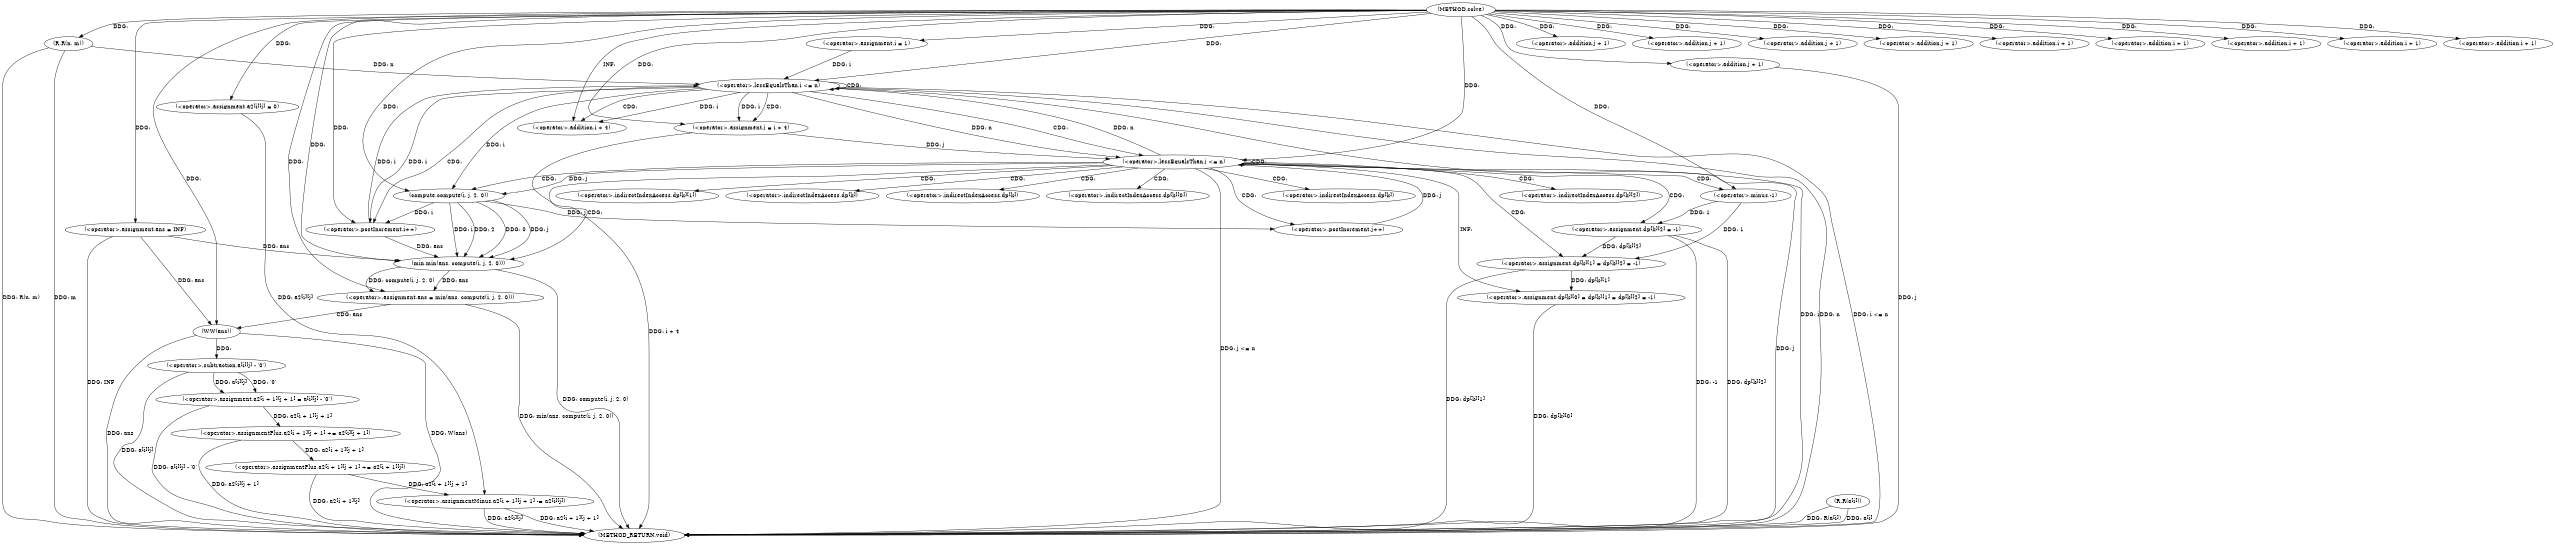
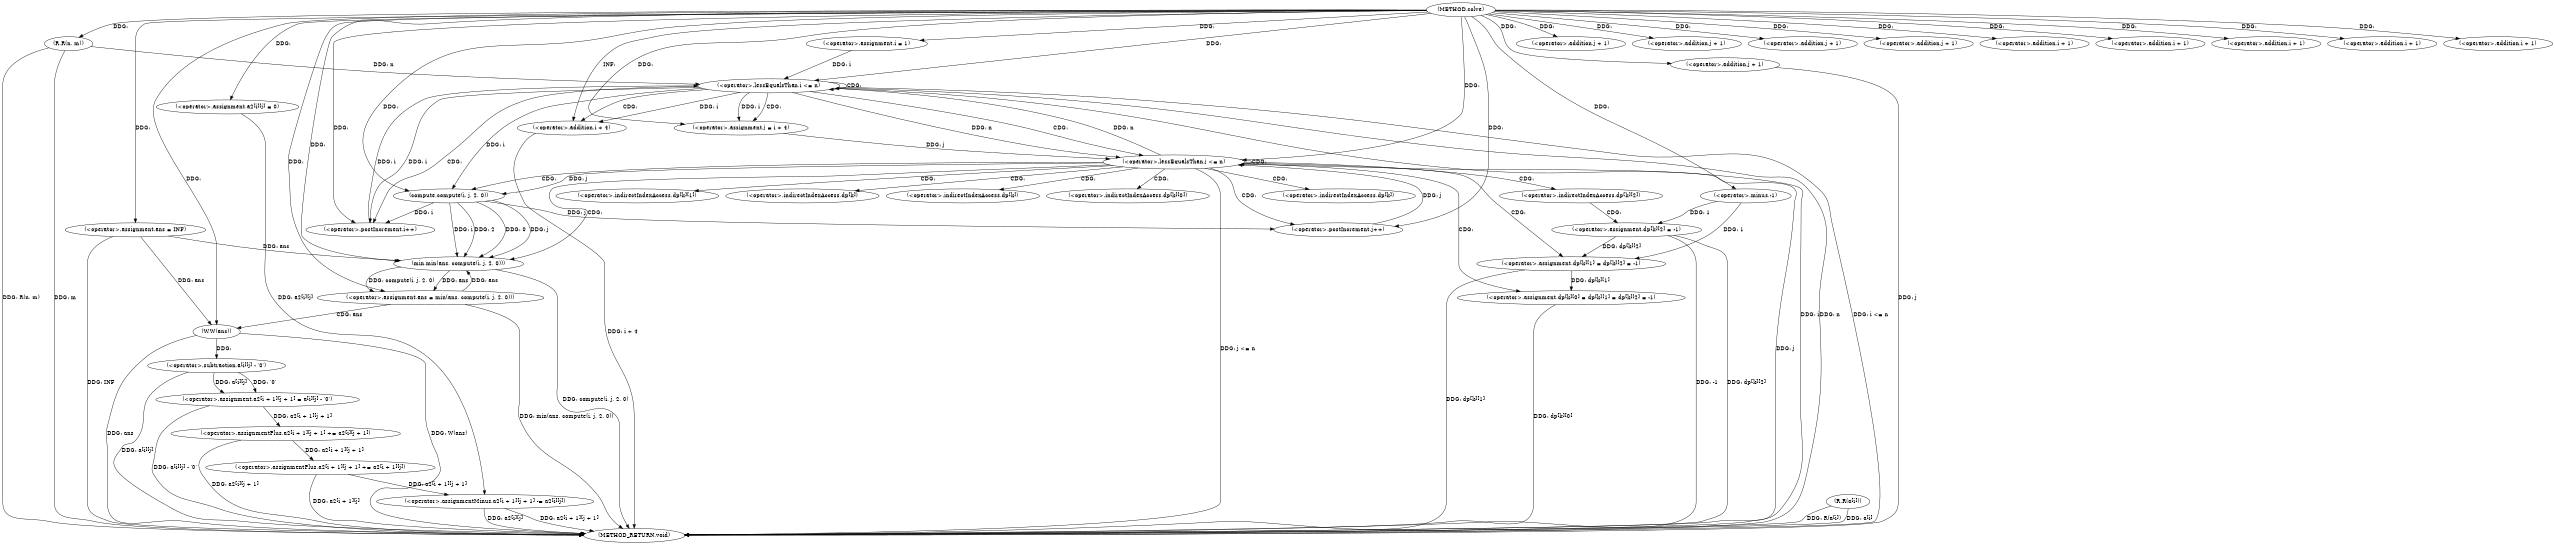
none -> (1489, 148)
(1482, 170) -> none
(1525, 175) -> (1602, 212)
(1467, 230) -> (1467, 230)
(409, 247) -> (470, 284)
(619, 248) -> (605, 306)
